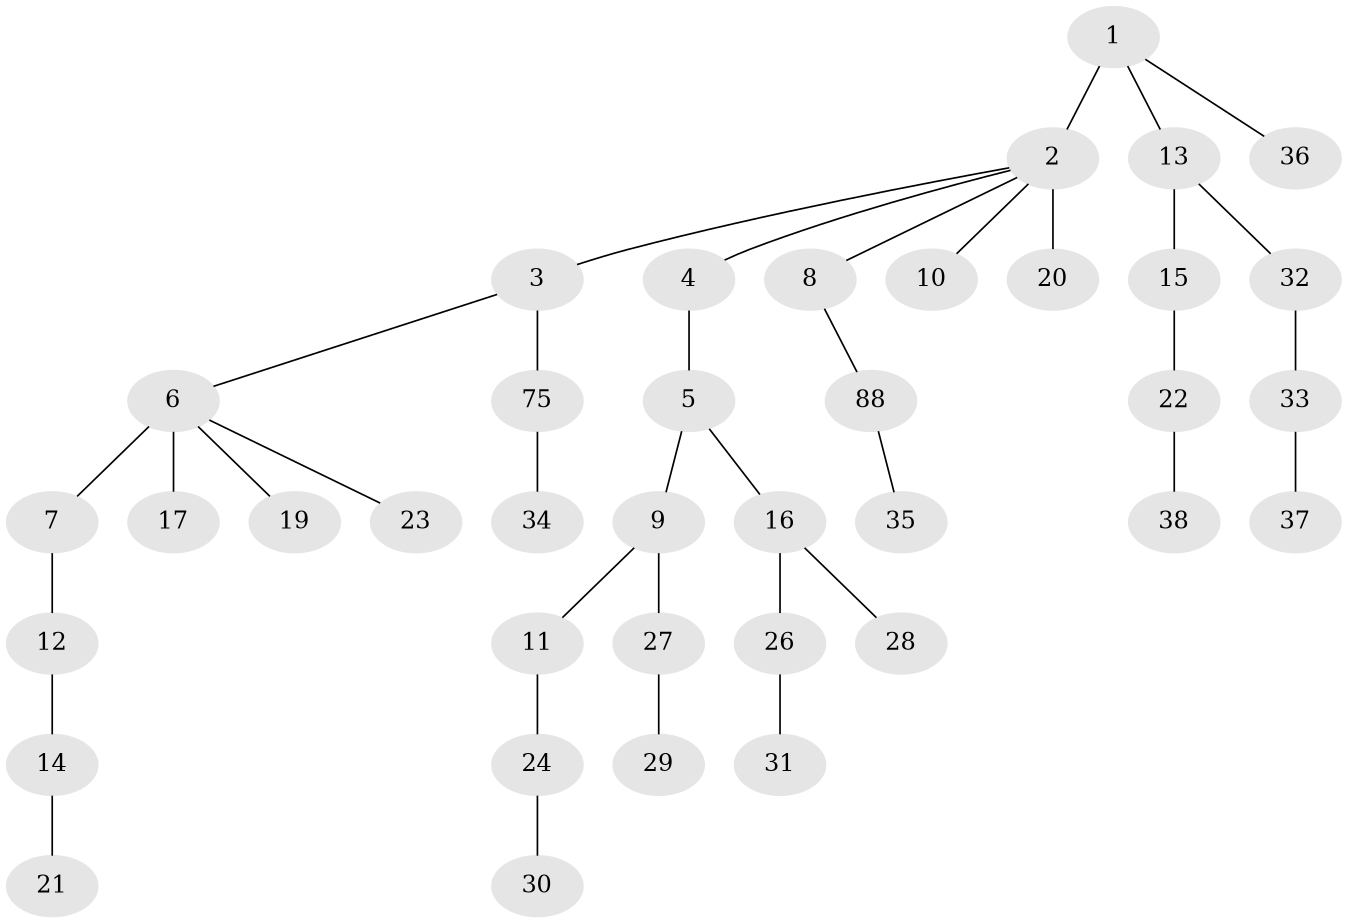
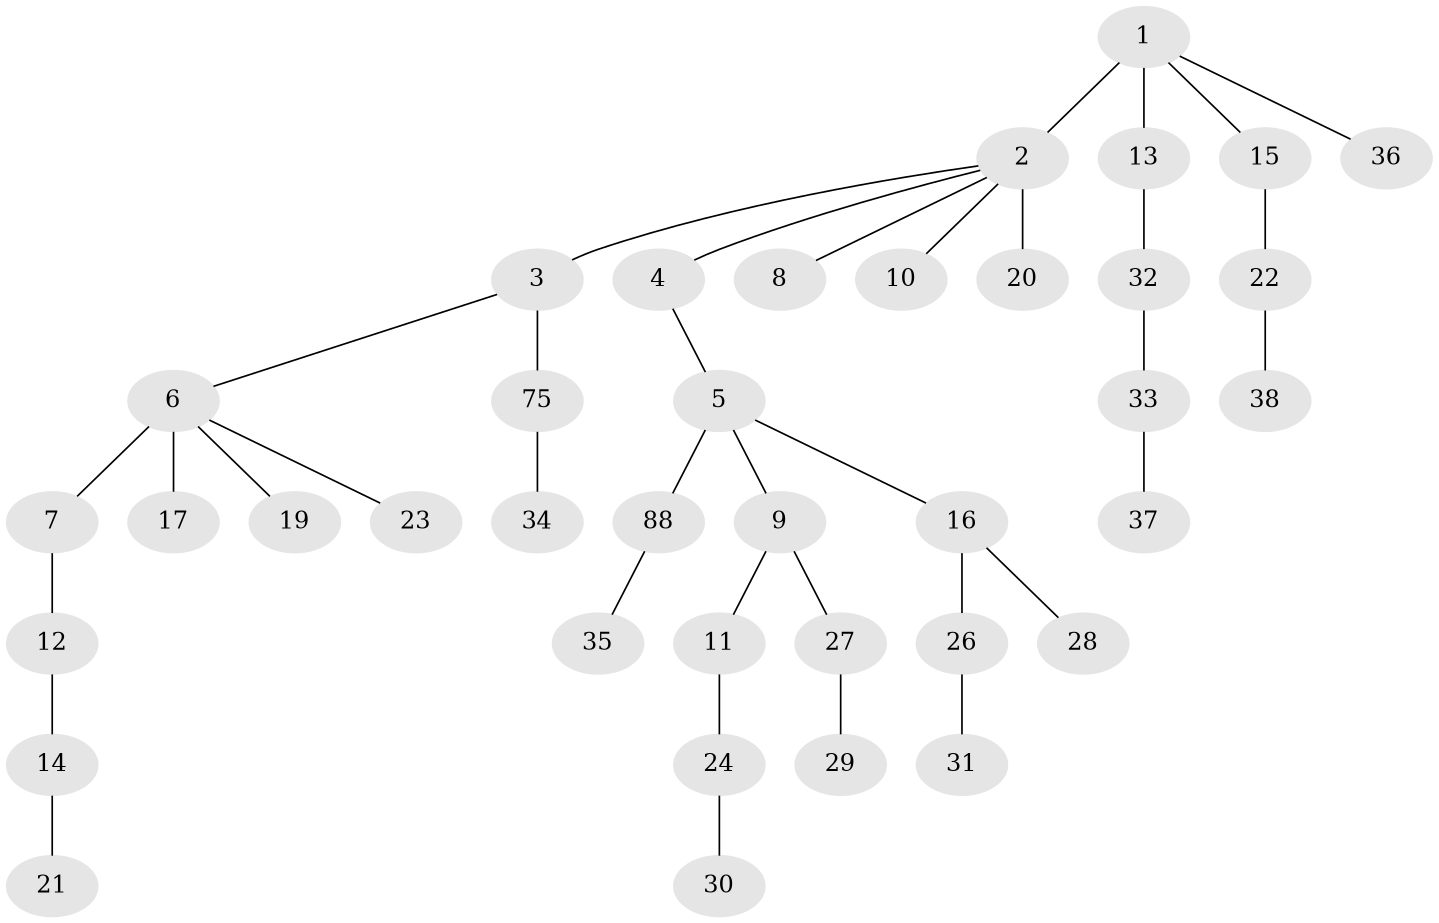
(1174, 219) -> (1204, 98)
(841, 340) -> (689, 462)
